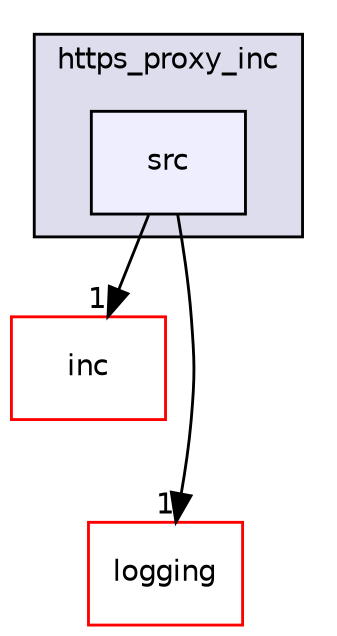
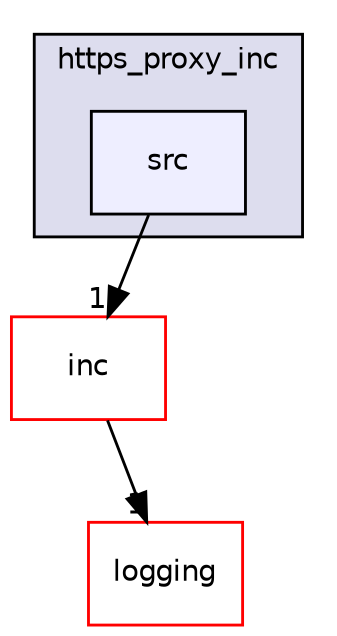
(194, 354) -> (122, 458)
